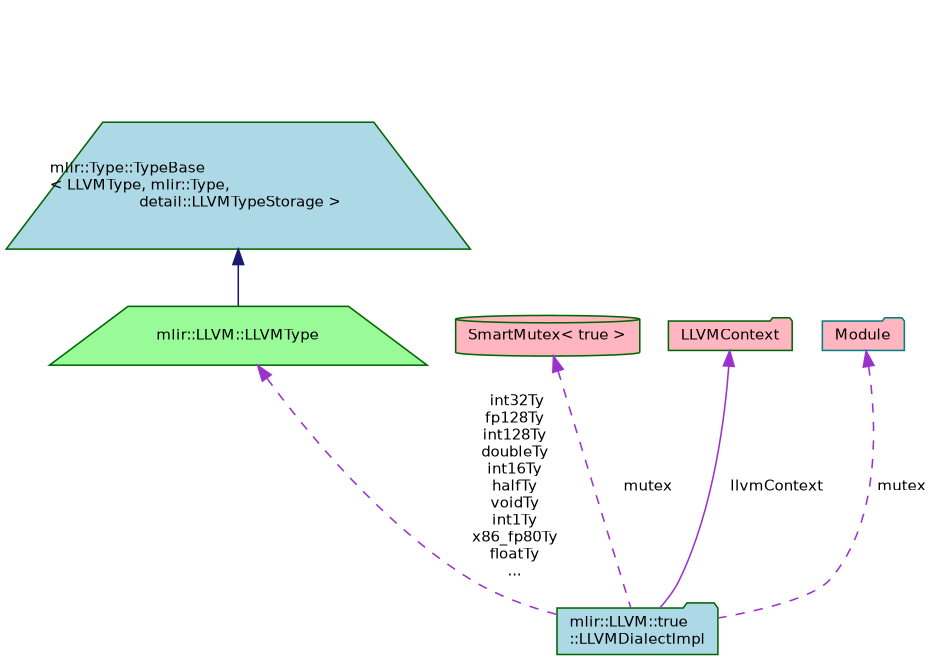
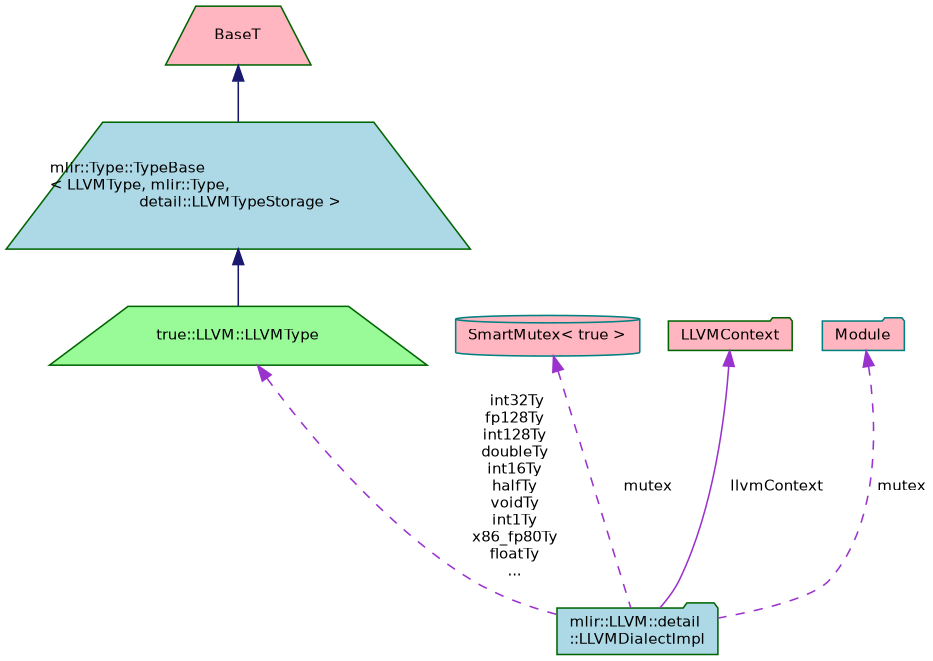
none -> (238, 36)
(238, 336) -> (238, 336)
(548, 336) -> (548, 336)
(637, 631) -> (637, 631)
